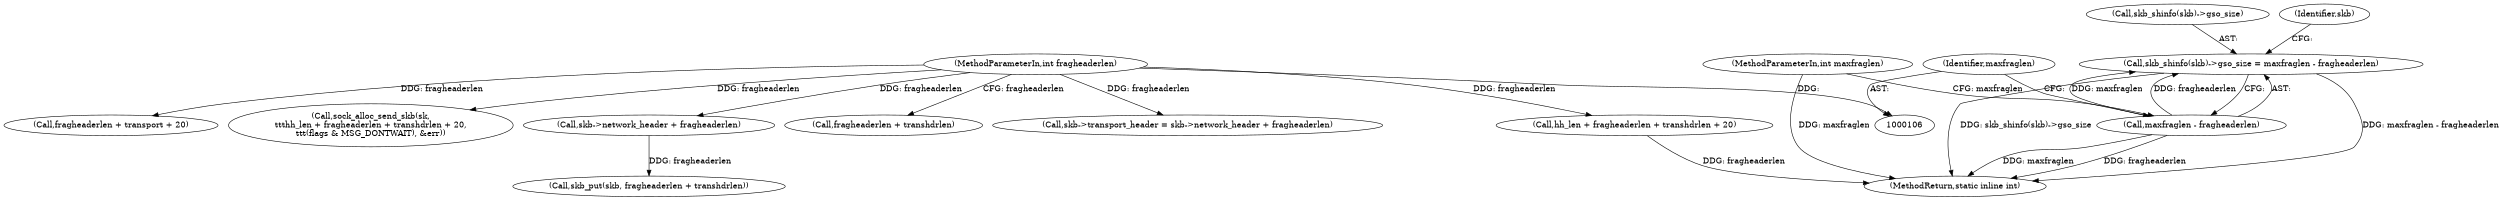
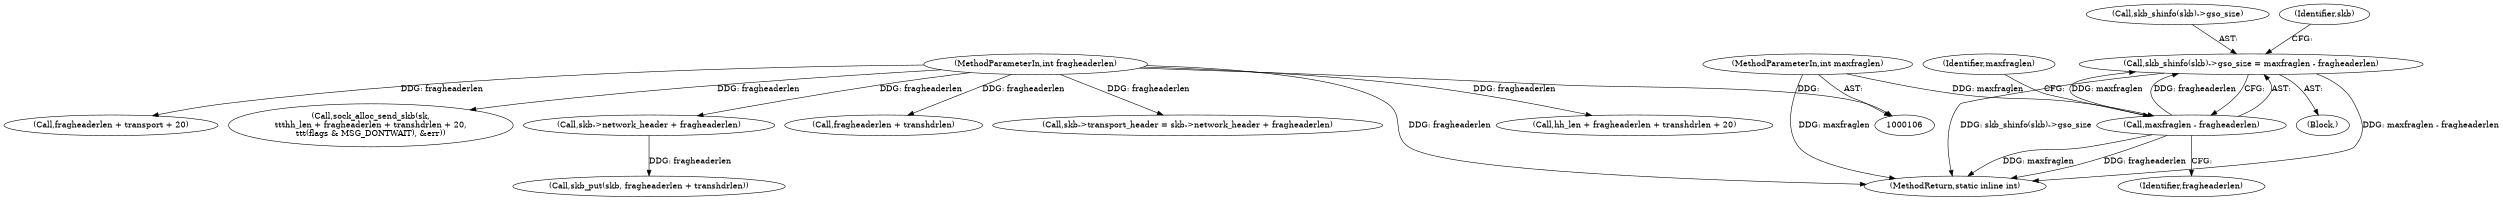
(1893, 79) -> (1848, 96)
(1024, 89) -> (1024, 89)
(1988, 89) -> (1988, 89)
none -> (2323, 125)
(1751, 174) -> (1486, 164)
none -> (2191, 186)
